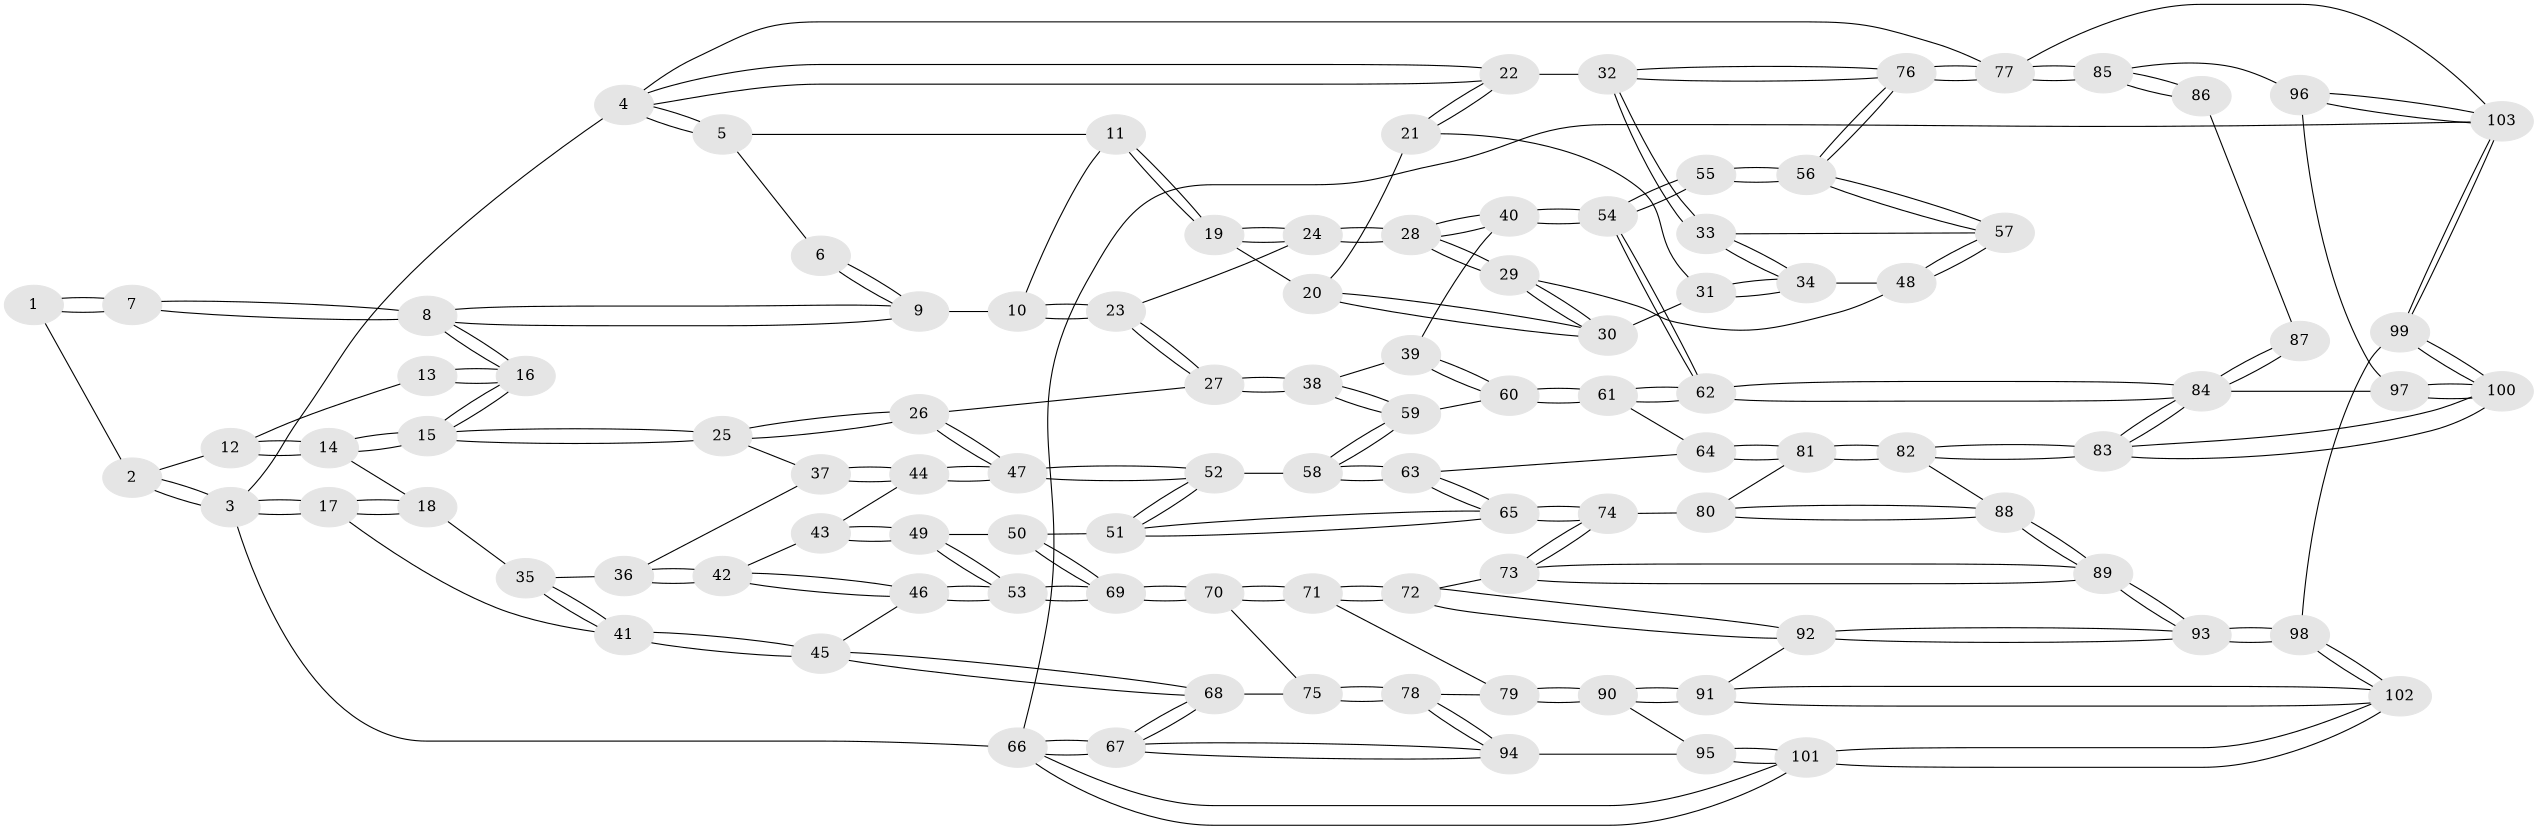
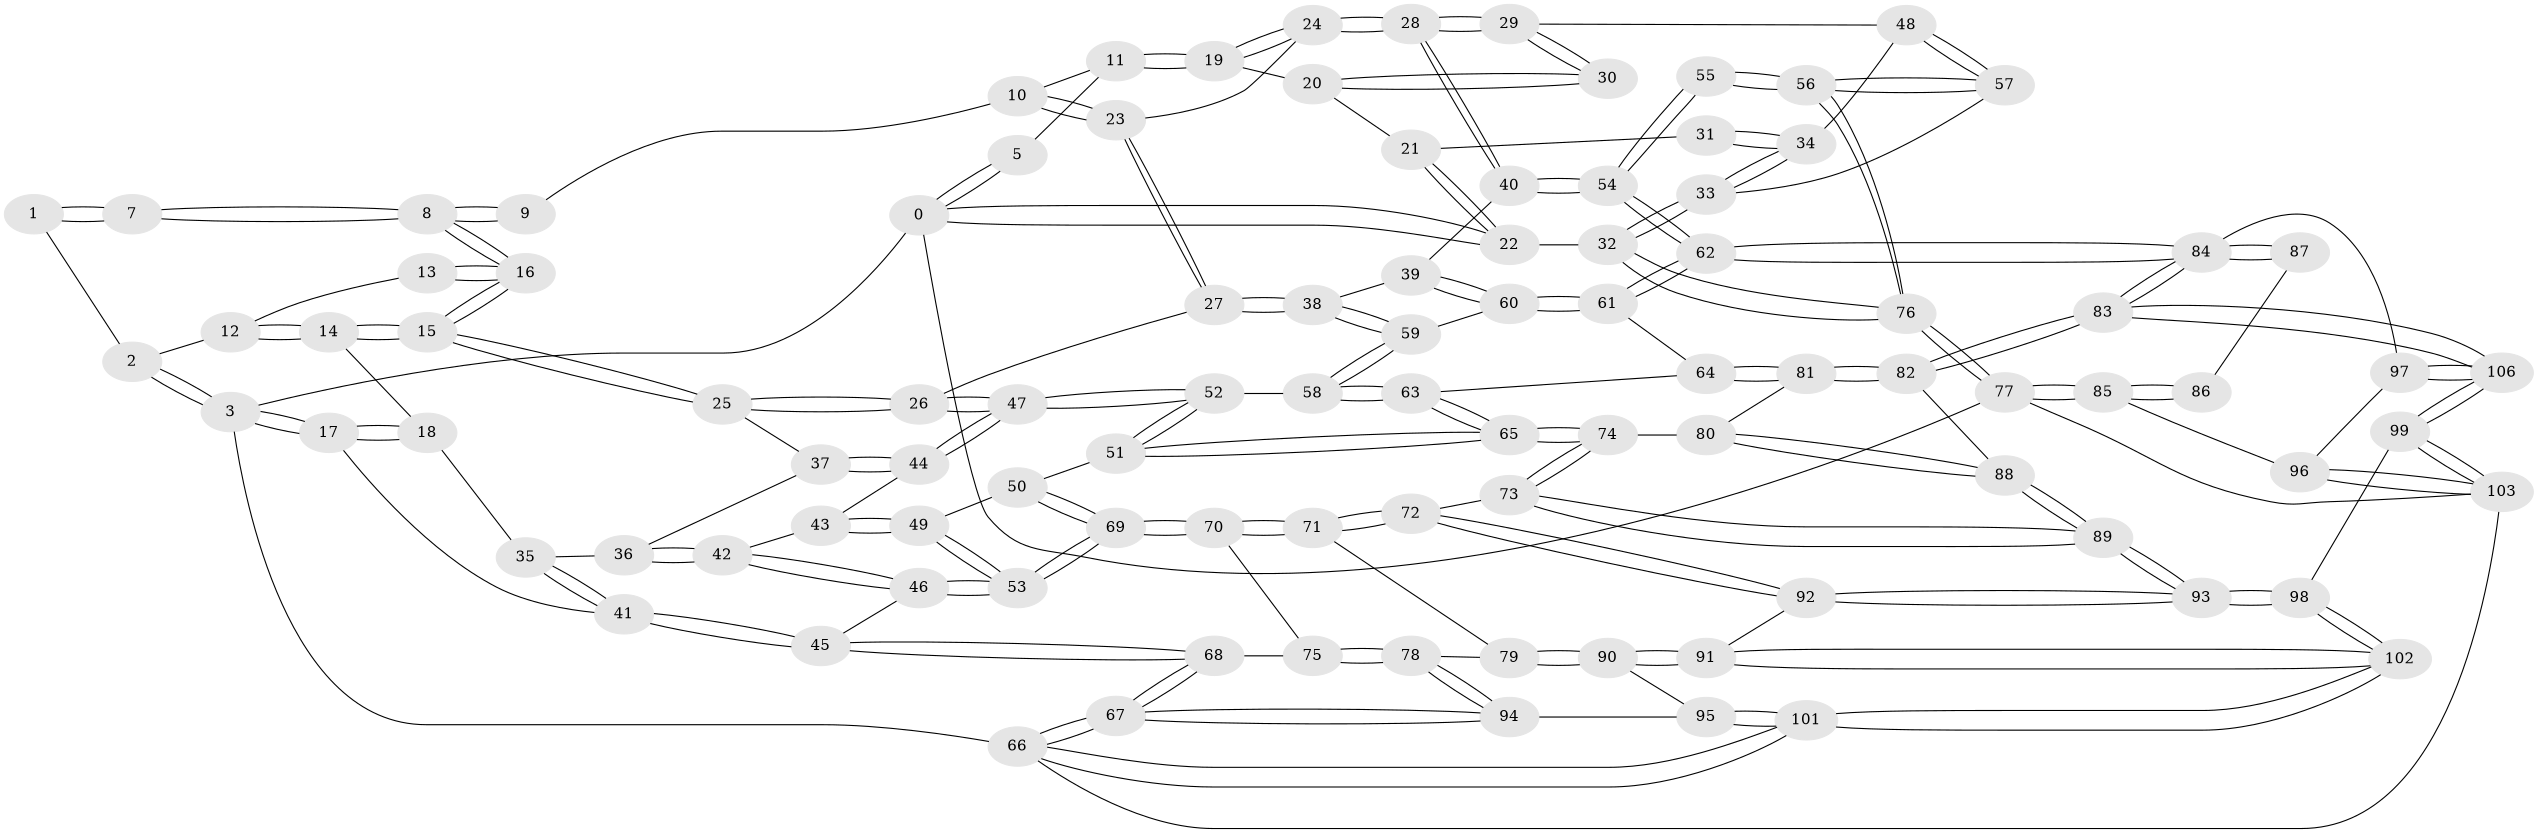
(624, 105) -> (919, 215)
(821, 256) -> none
(1648, 318) -> none
(2502, 391) -> (2502, 373)
